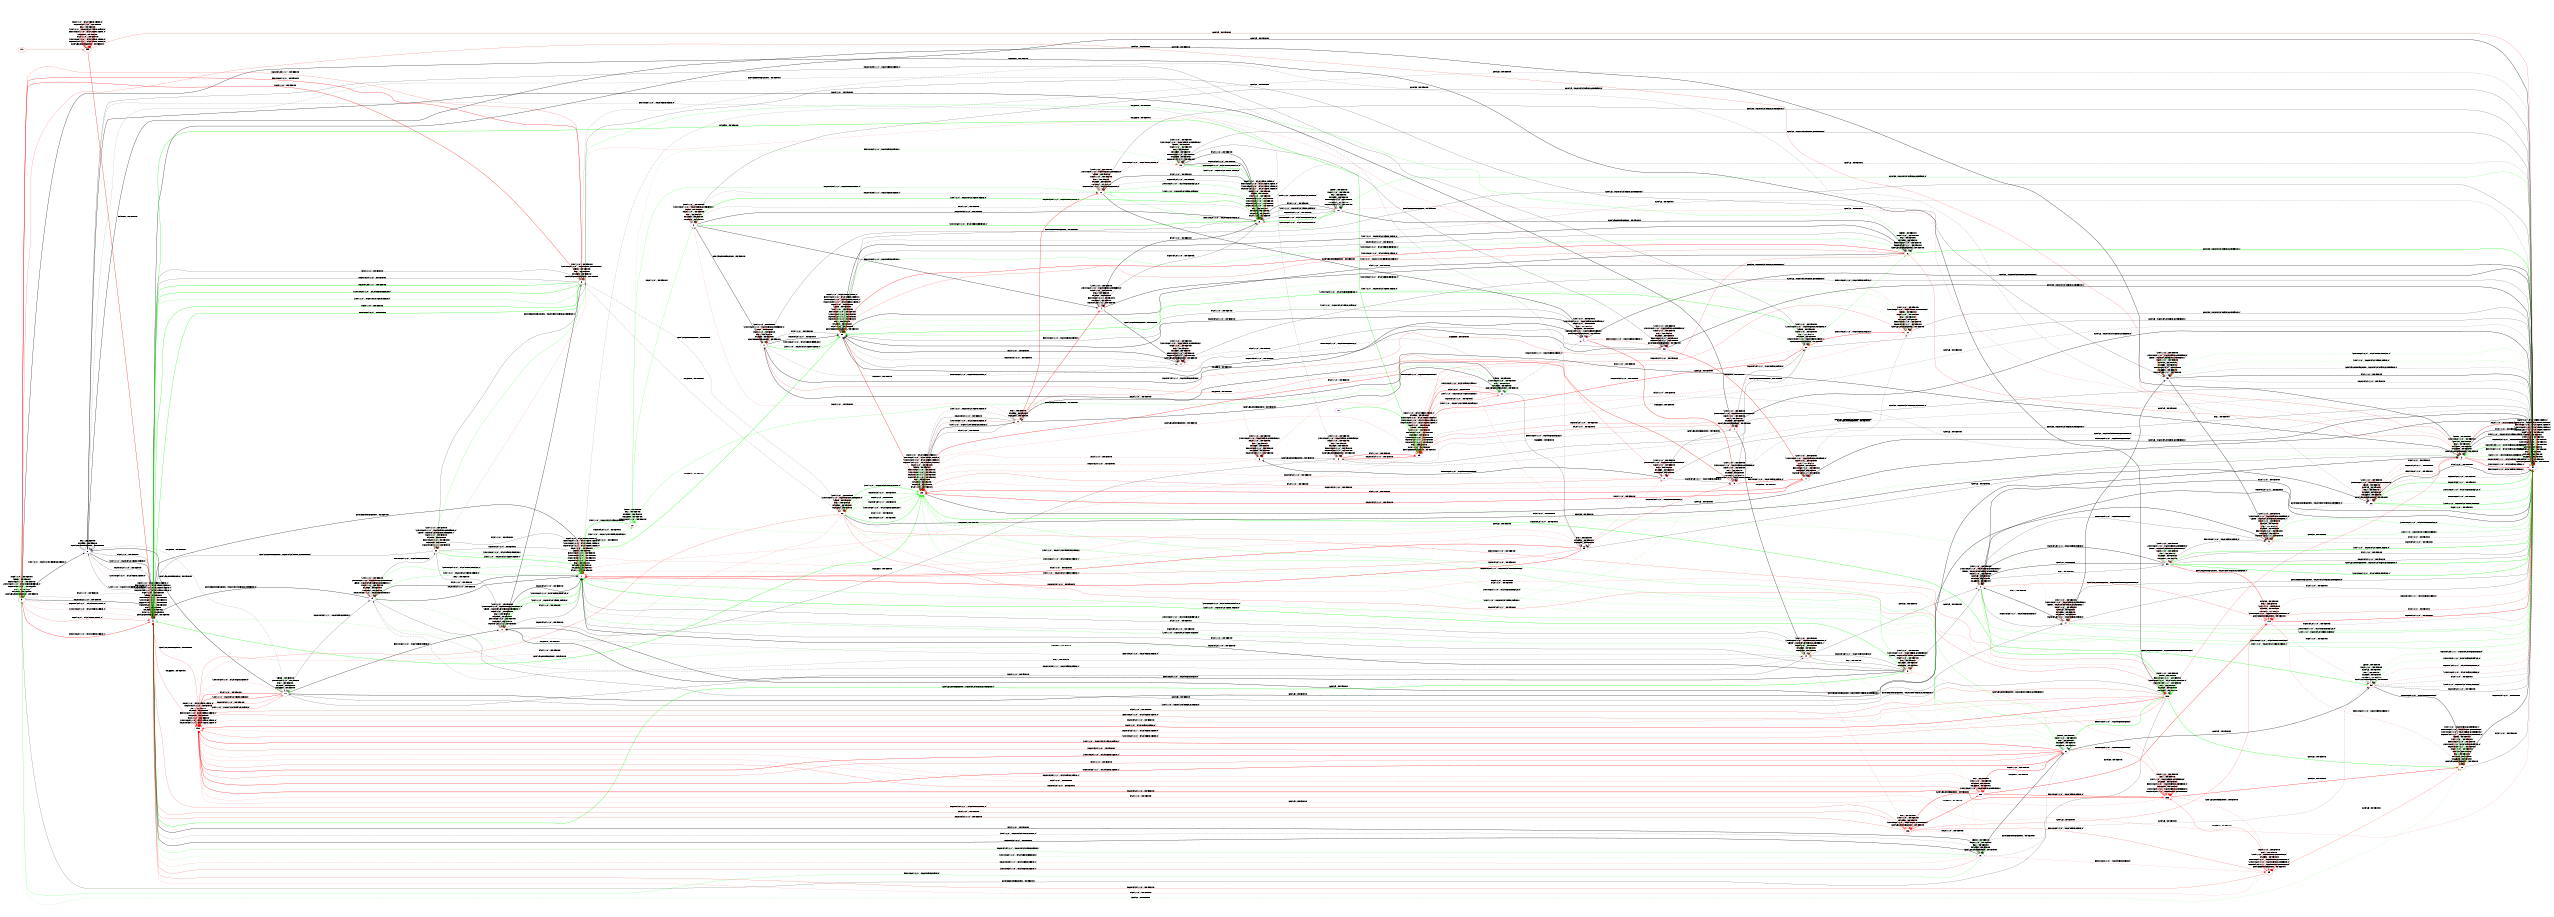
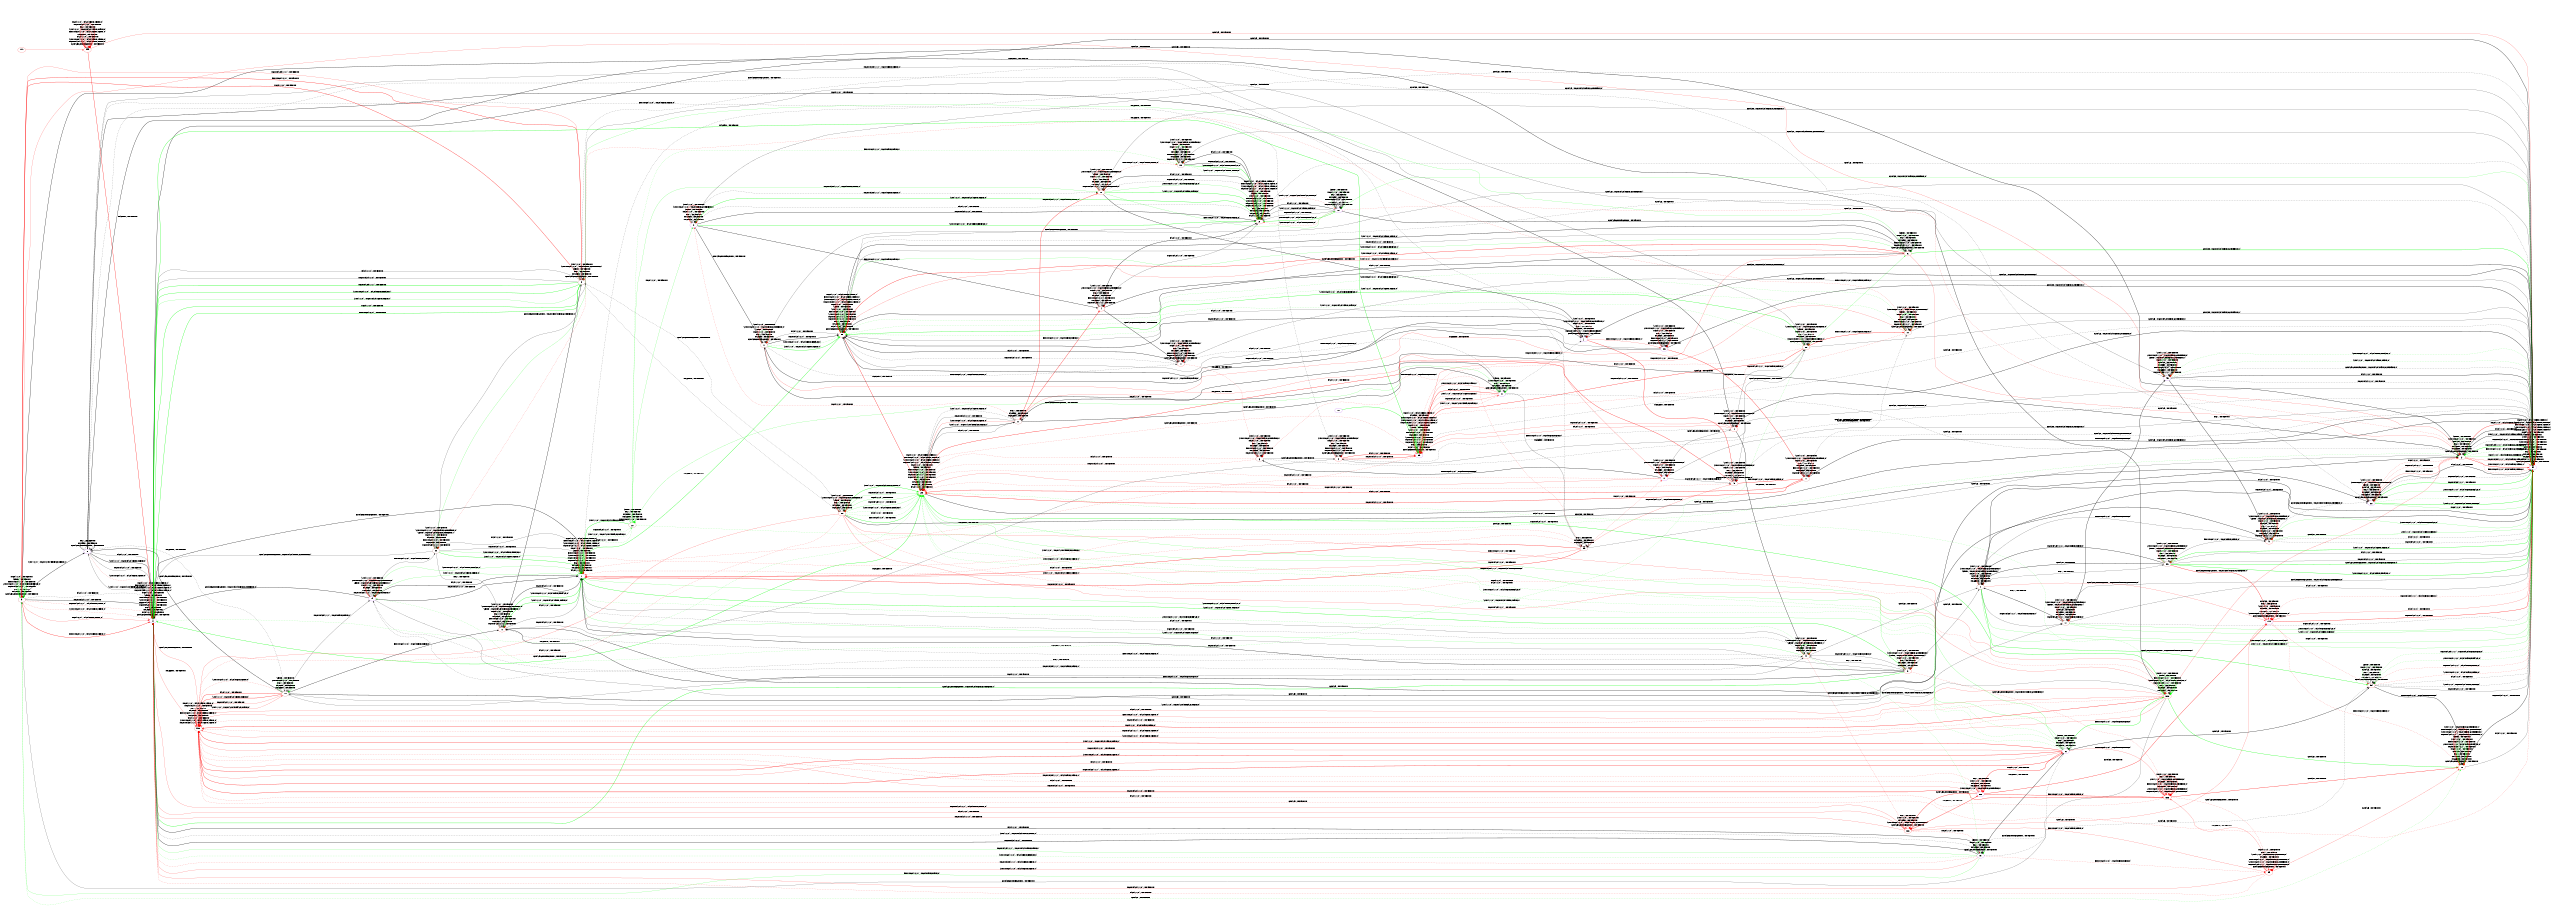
(1425, 224) -> none
